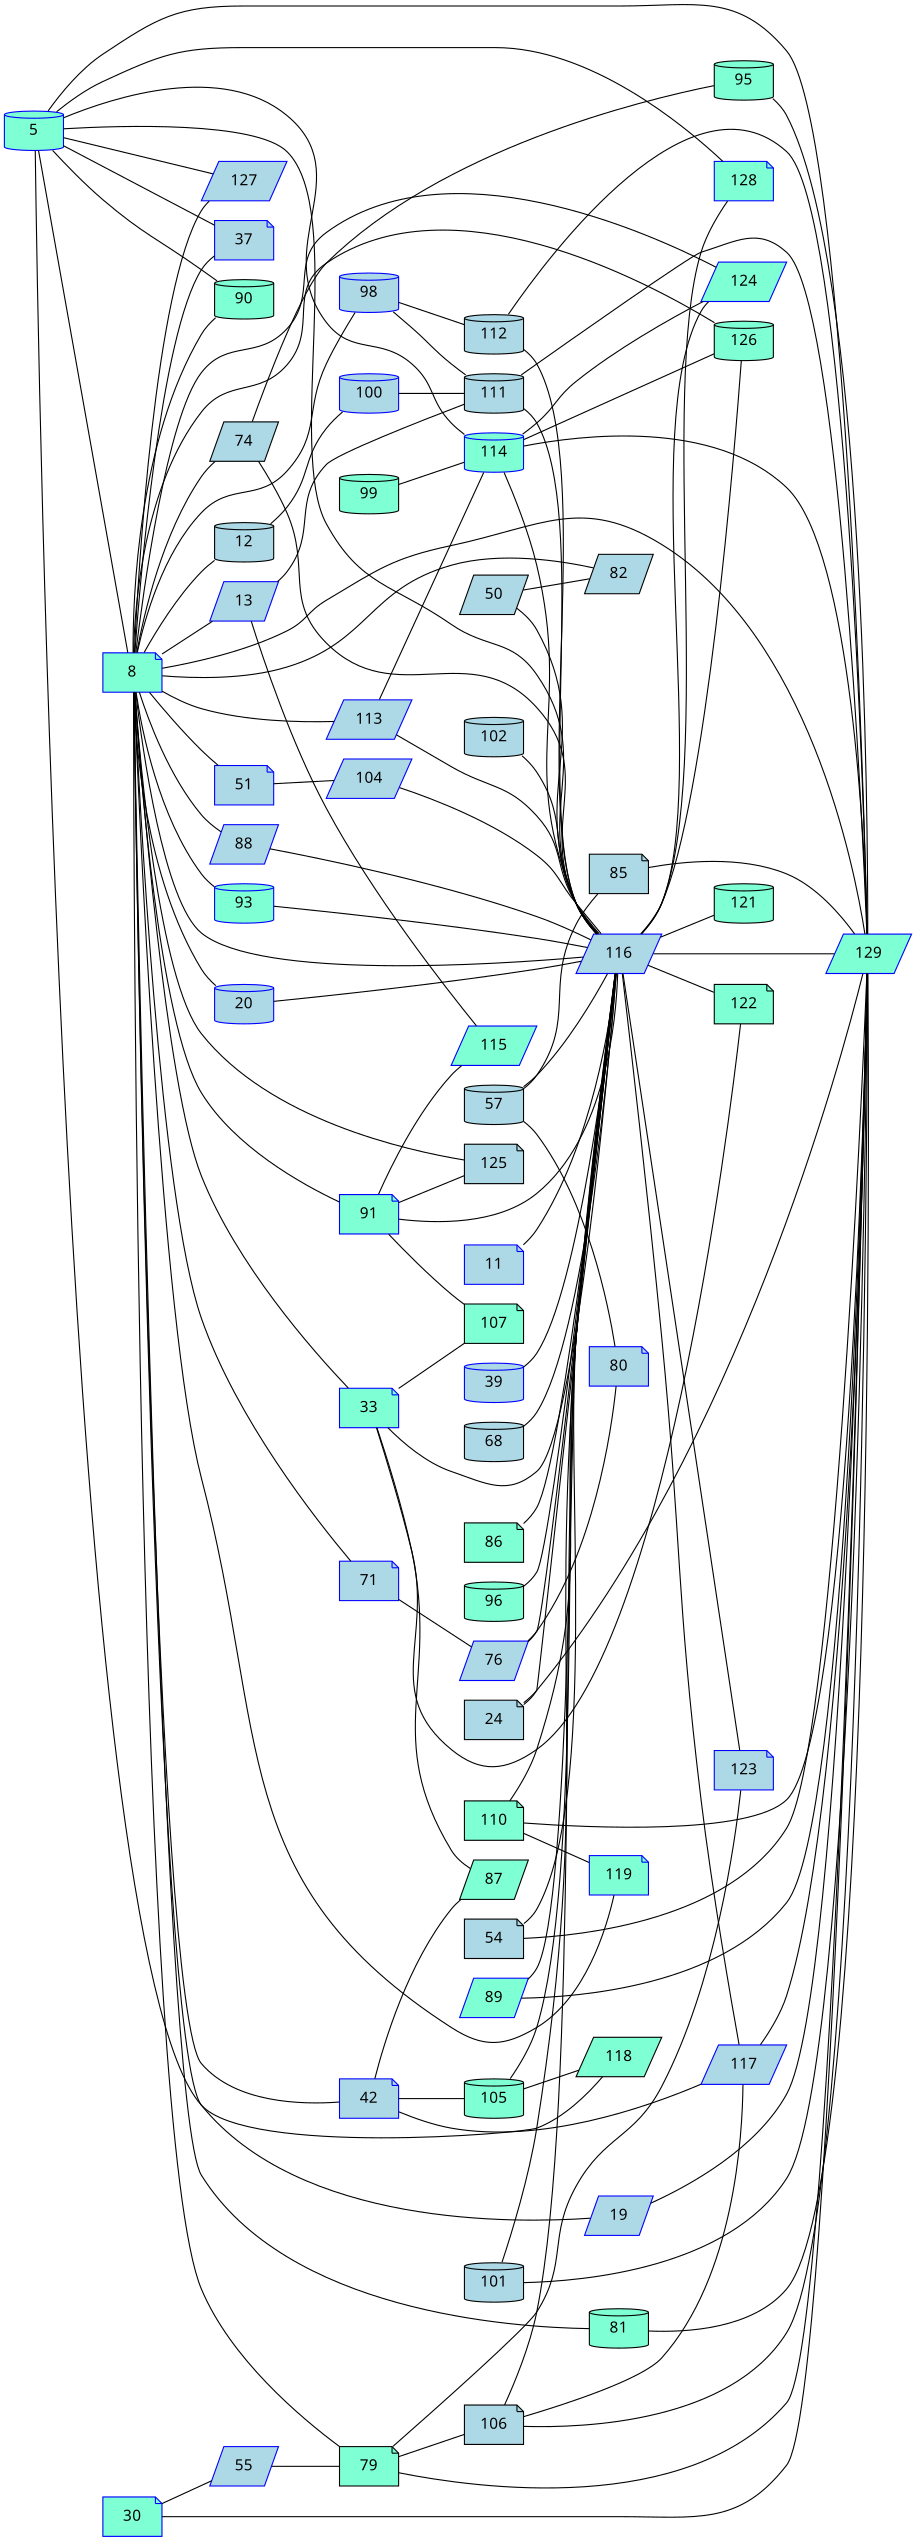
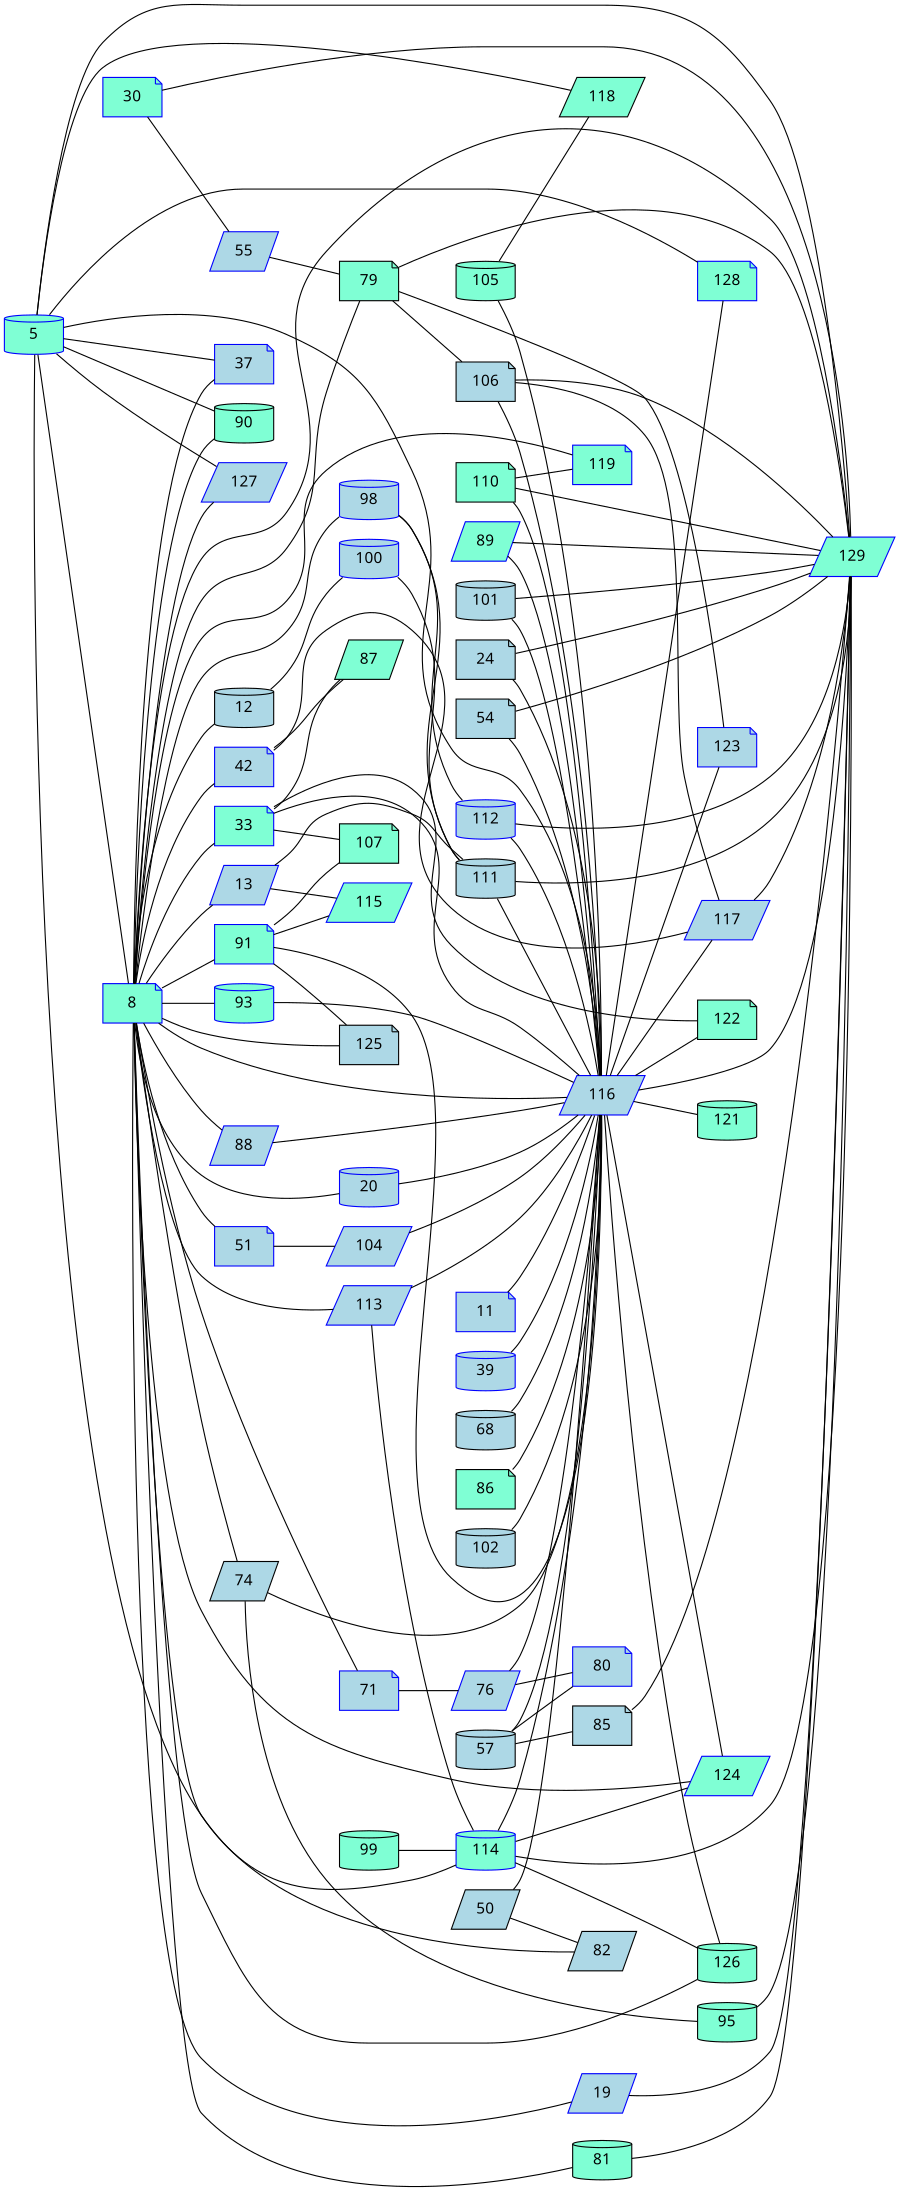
(494, 334) -> (486, 820)
(494, 1602) -> none
(431, 2099) -> none
